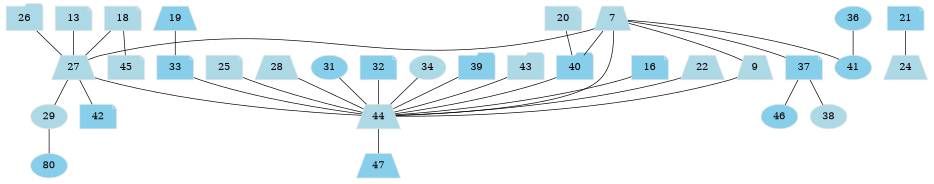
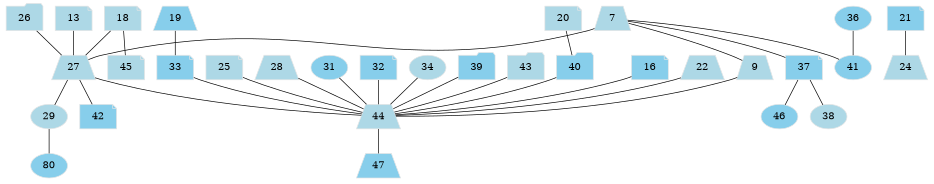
(594, 43) -> none
(526, 104) -> none
